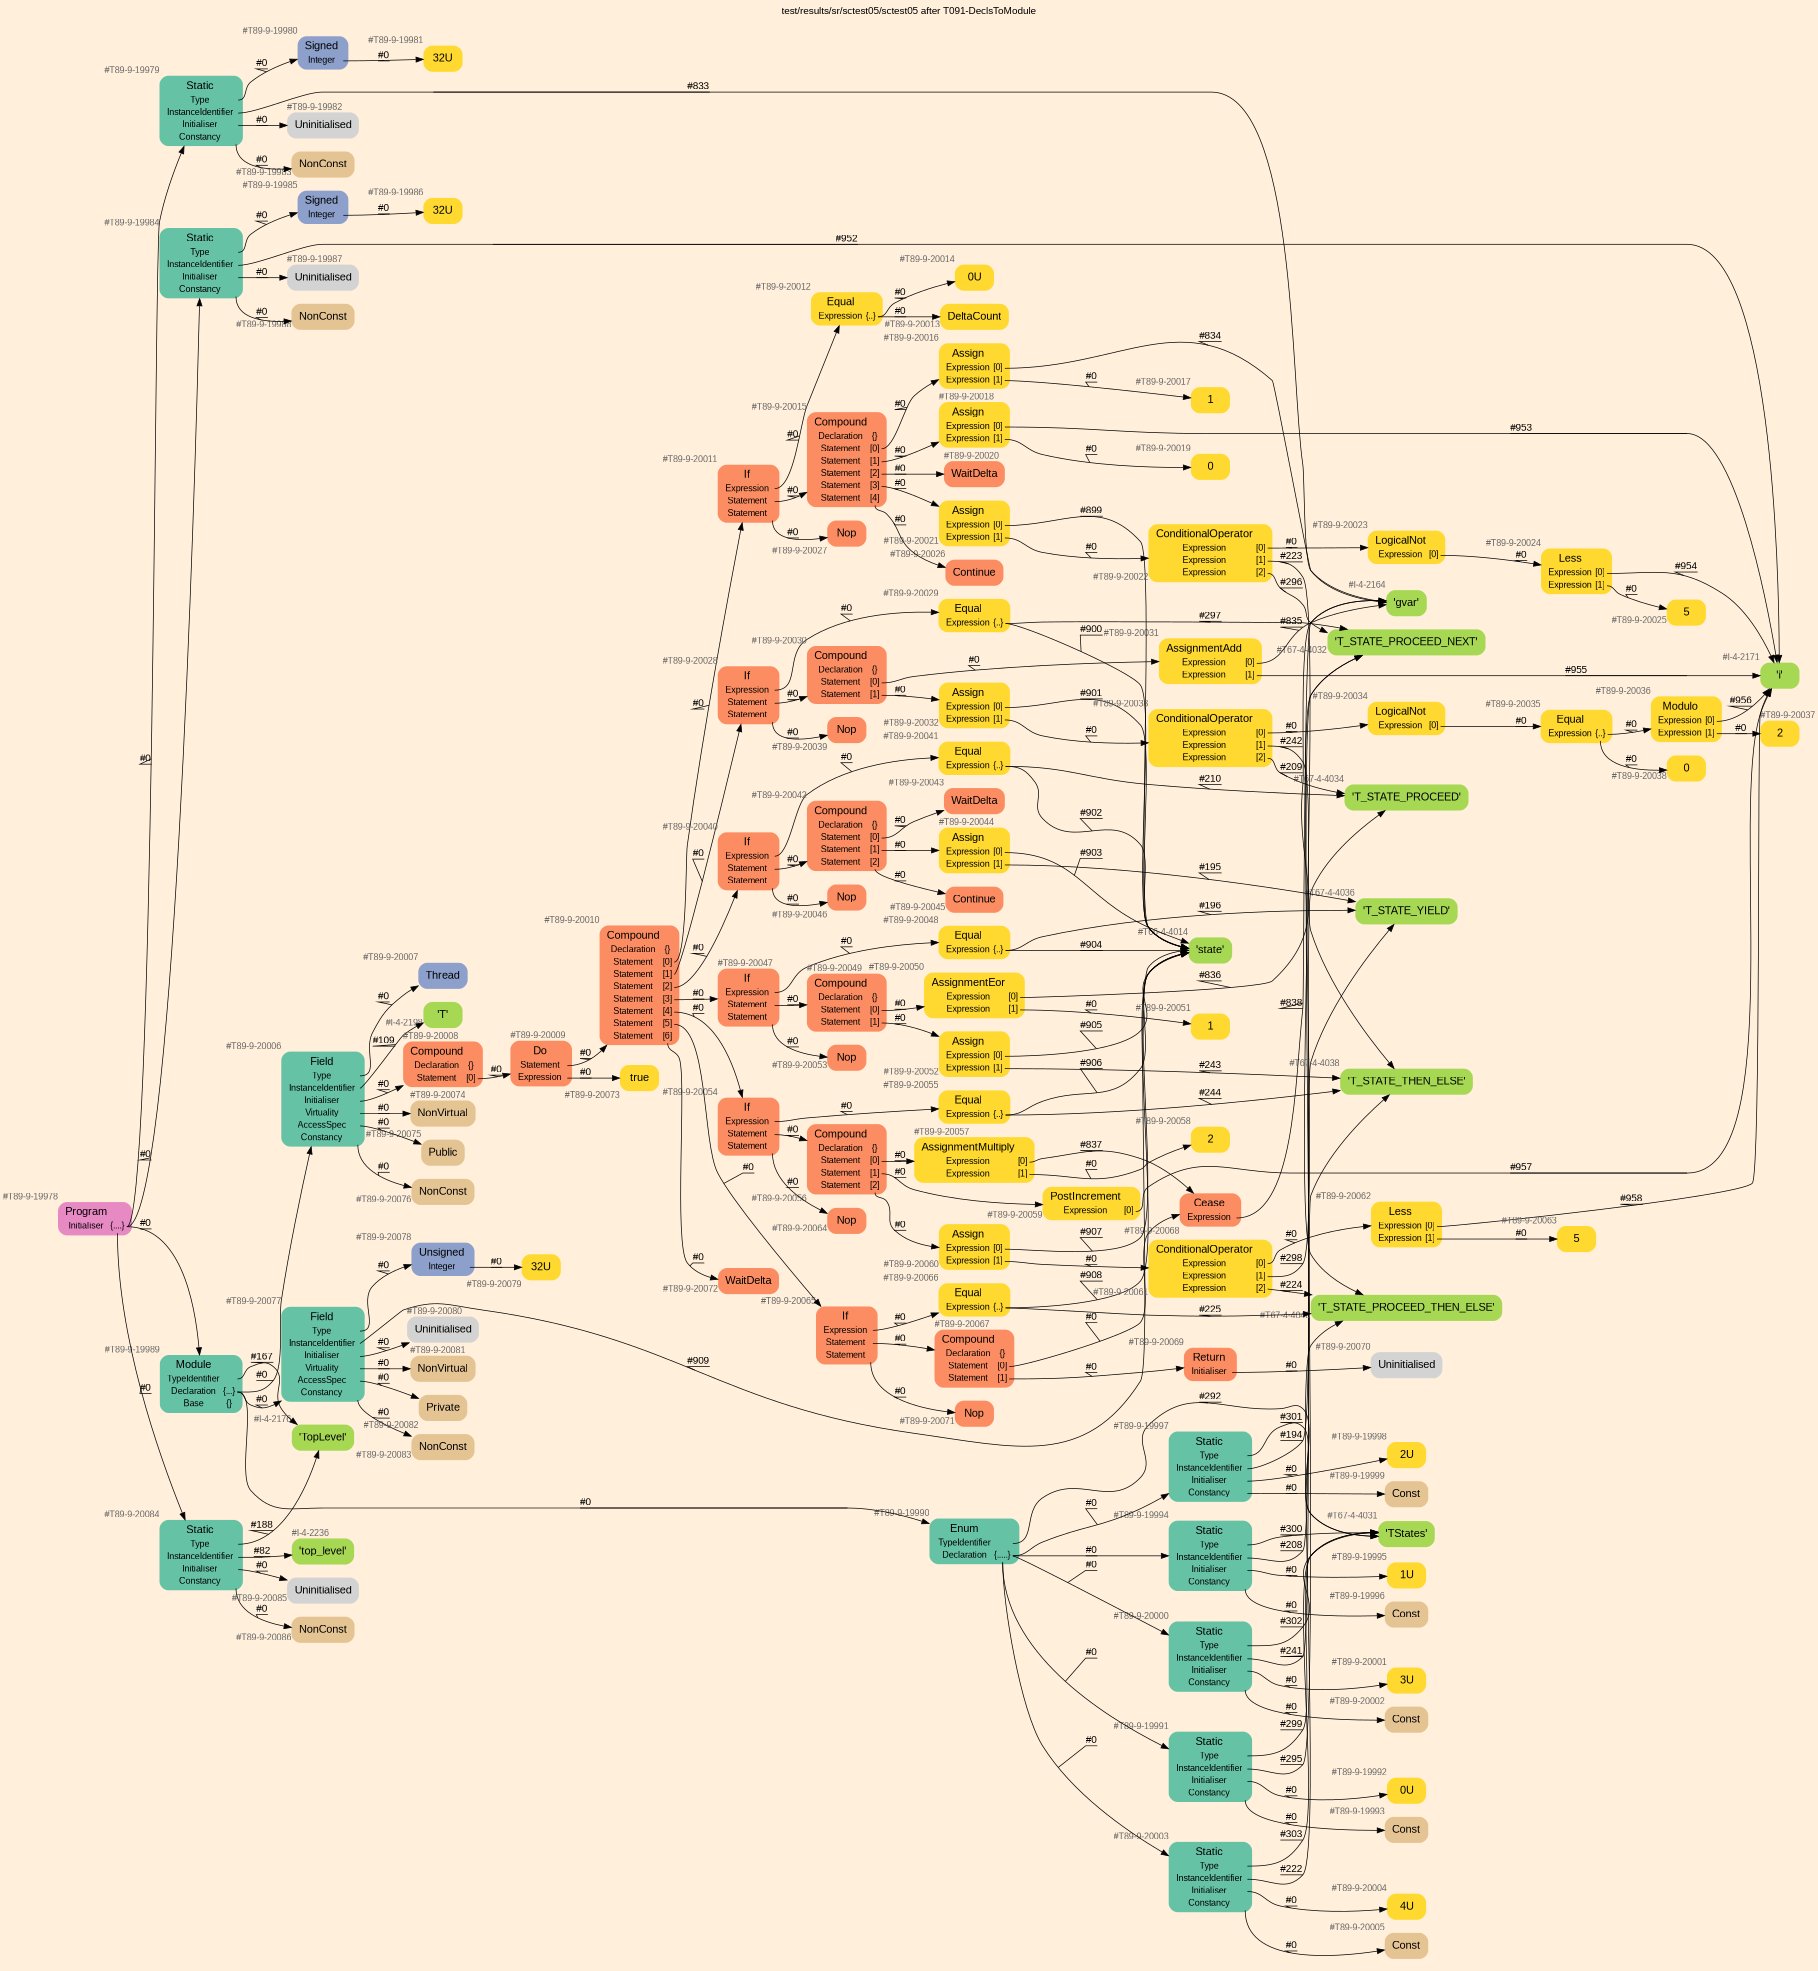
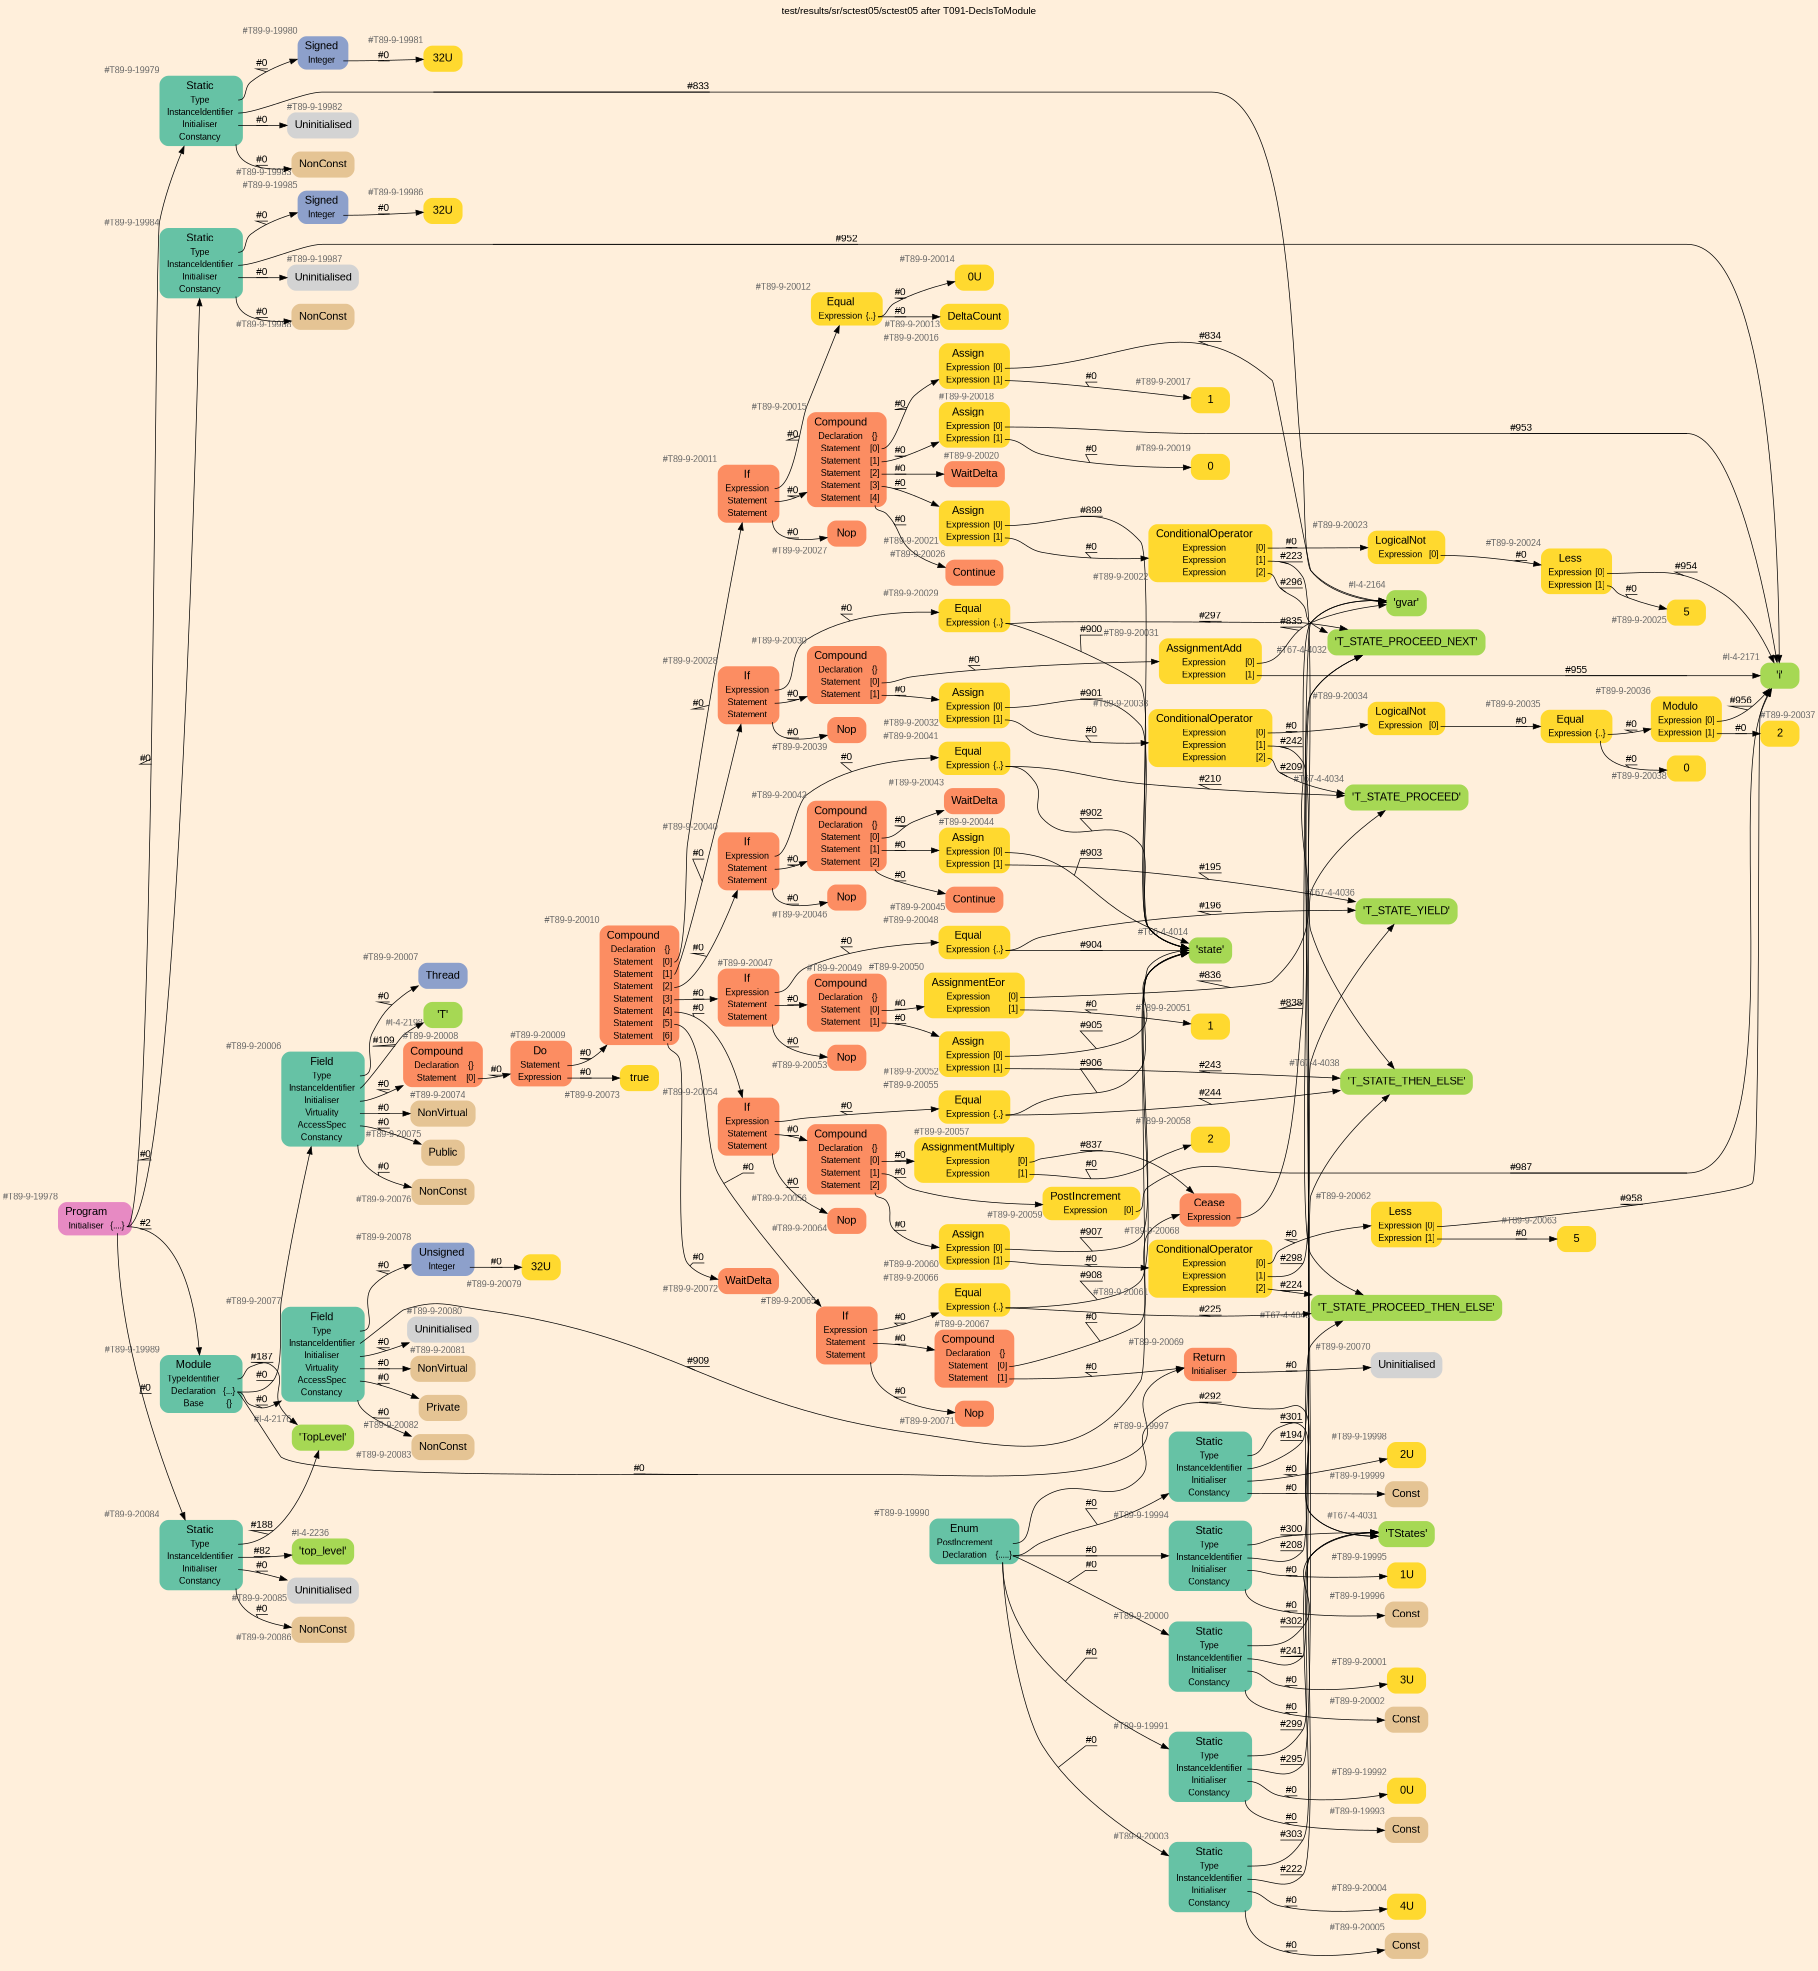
(1521, 1168) -> (1521, 1168)
(146, 1223) -> (146, 1223)
(262, 1357) -> (262, 1357)
(533, 1508) -> (722, 1475)
(965, 1543) -> (965, 1543)
